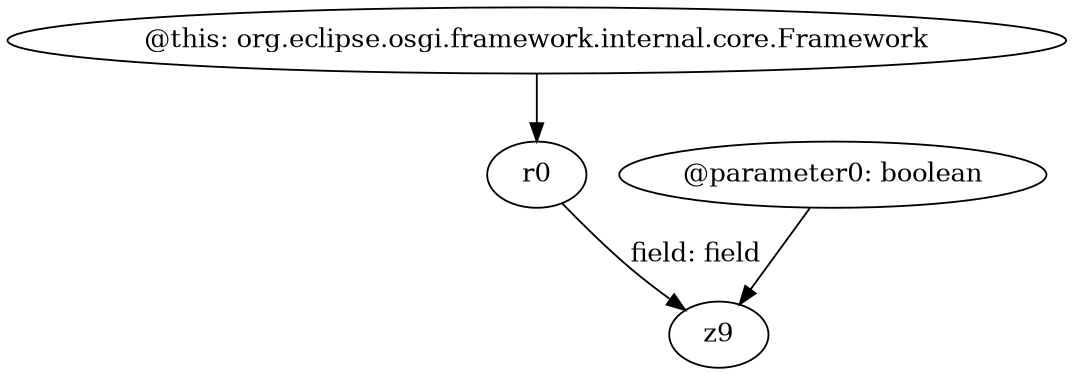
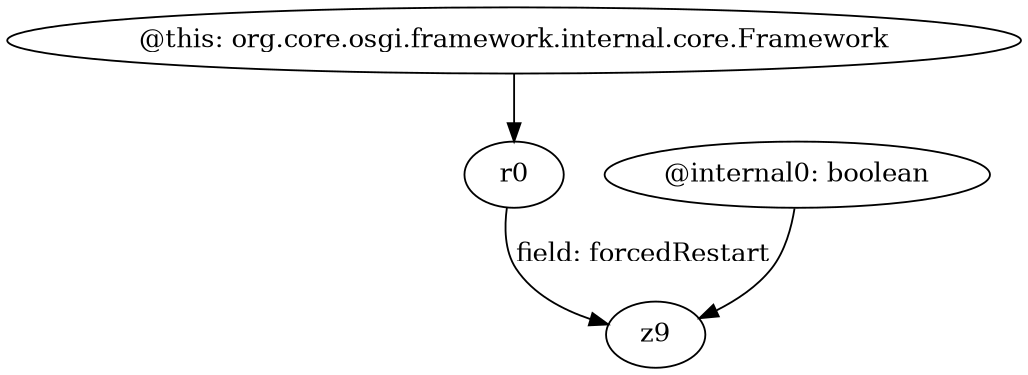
(537, 40) -> (514, 40)
(833, 175) -> (797, 175)
(696, 255) -> (644, 255)
